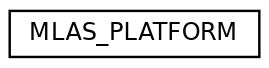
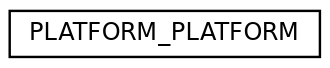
(135, 34) -> (165, 34)
